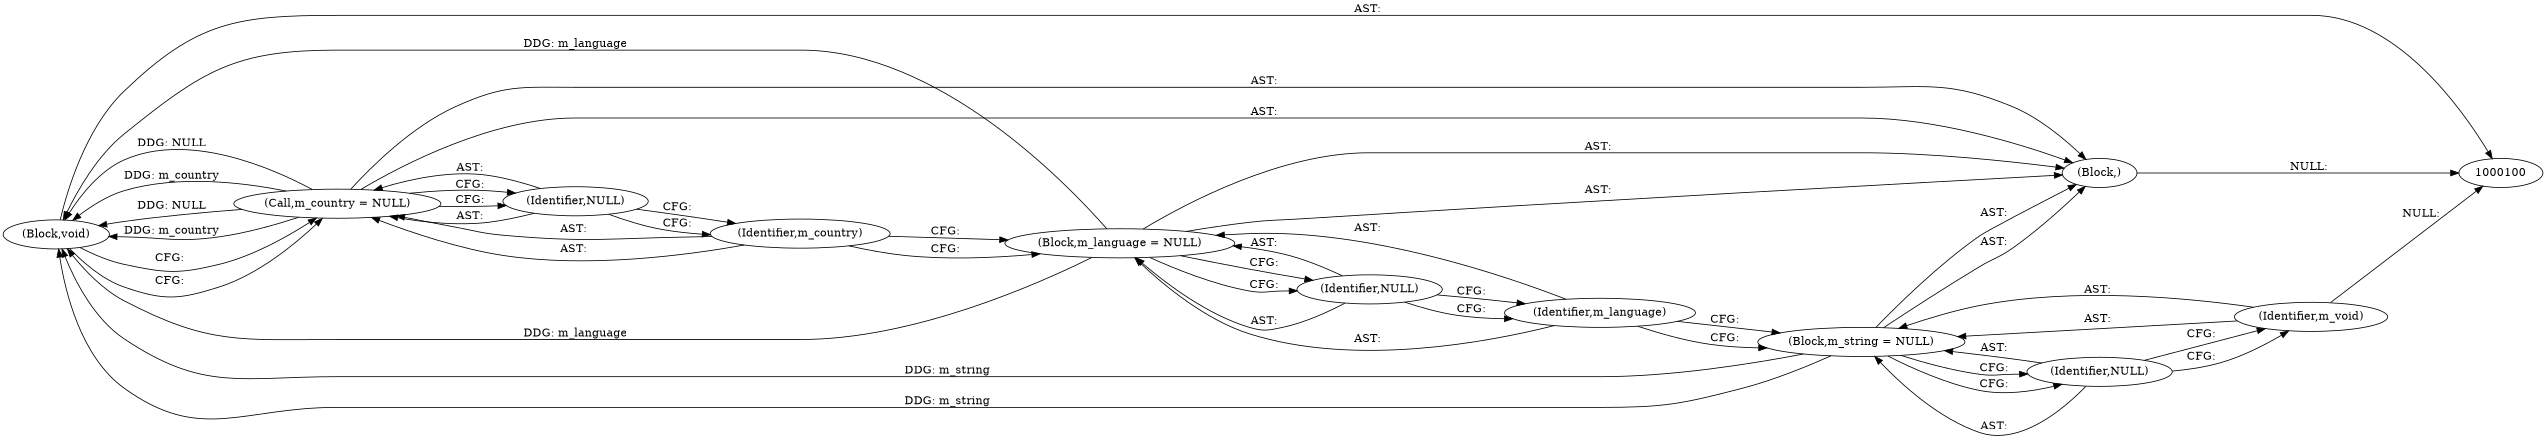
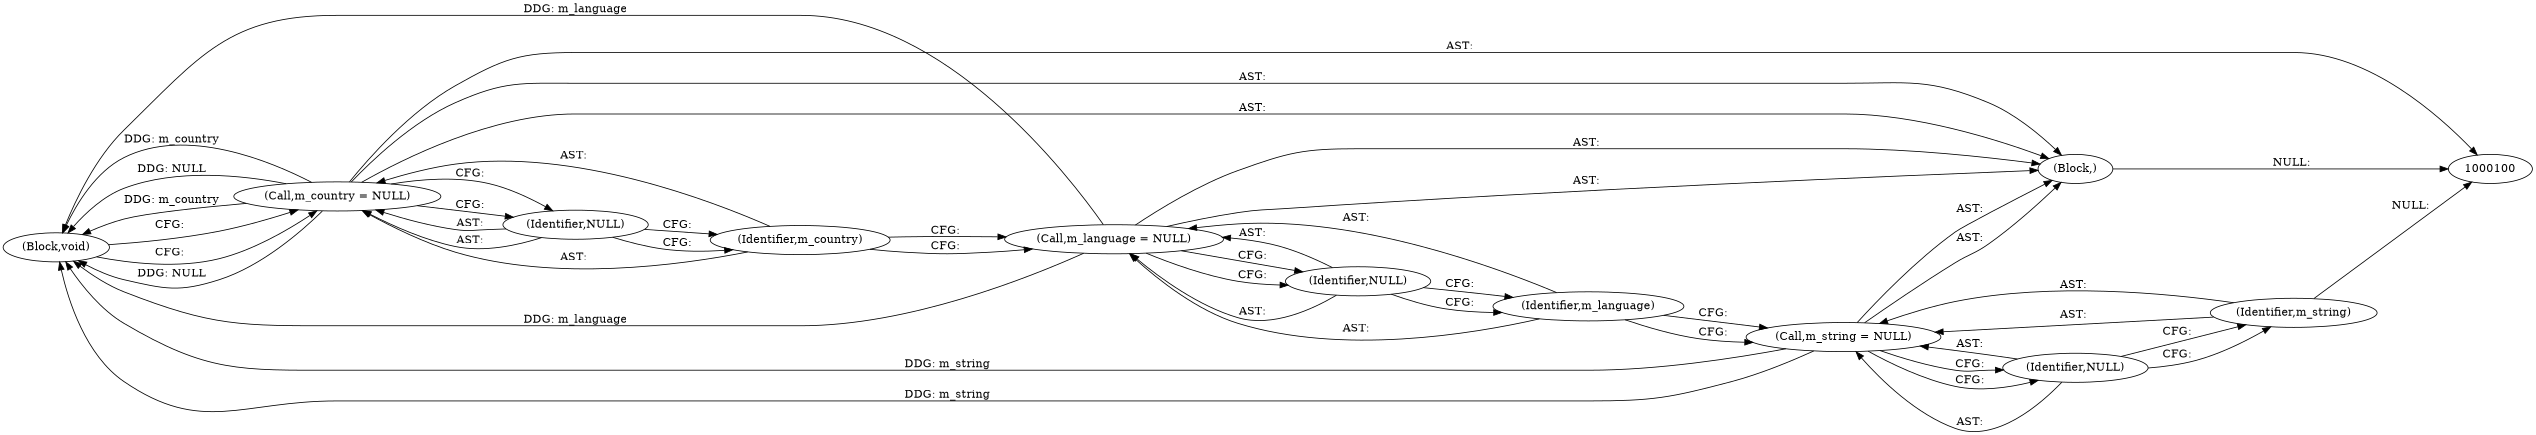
(1250, 15) -> (1403, 53)
(1120, 243) -> (1114, 239)
(2311, 317) -> (2294, 313)
(1861, 342) -> (1843, 337)
